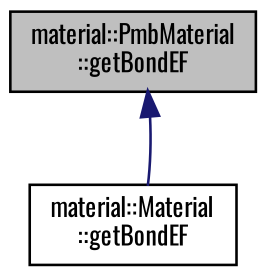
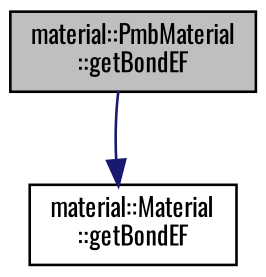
(150, 151) -> (116, 125)
